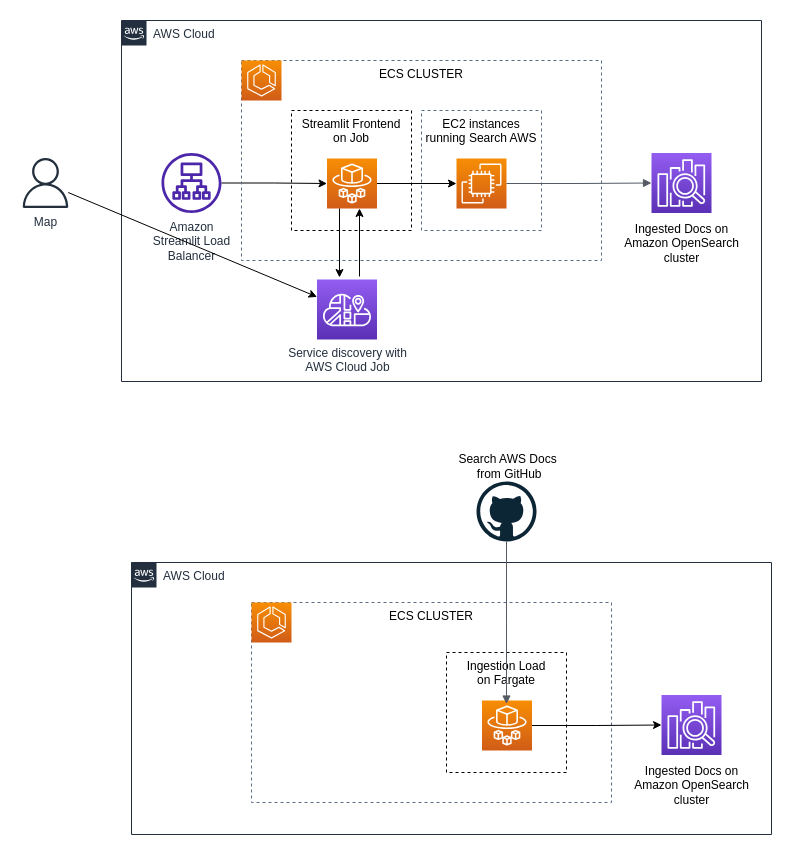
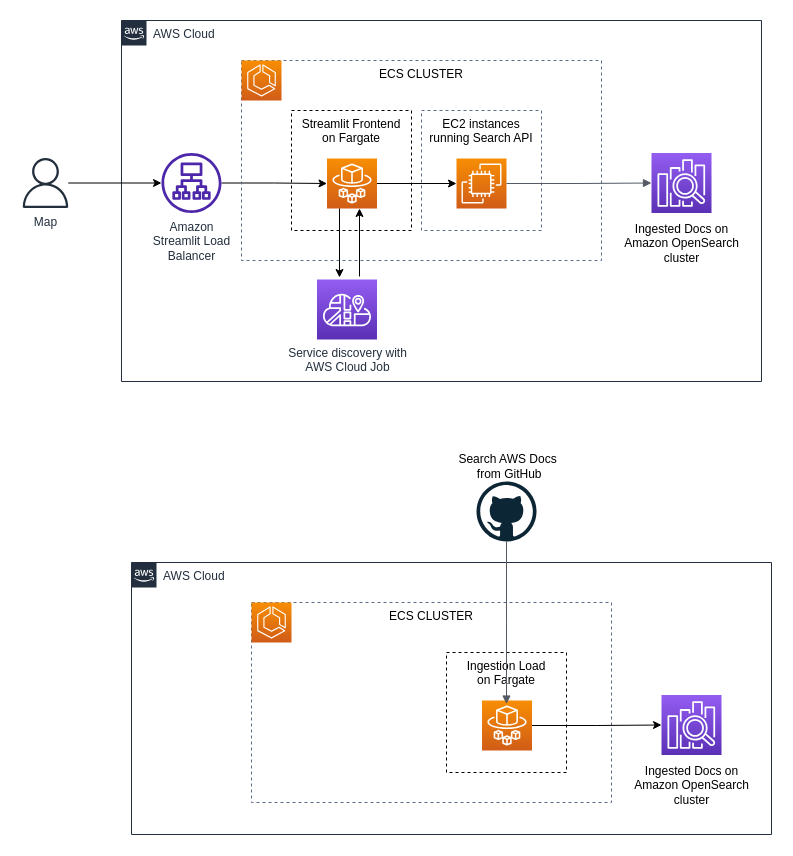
(351, 124) -> (351, 124)
(481, 124) -> (481, 124)
(189, 243) -> (112, 183)
